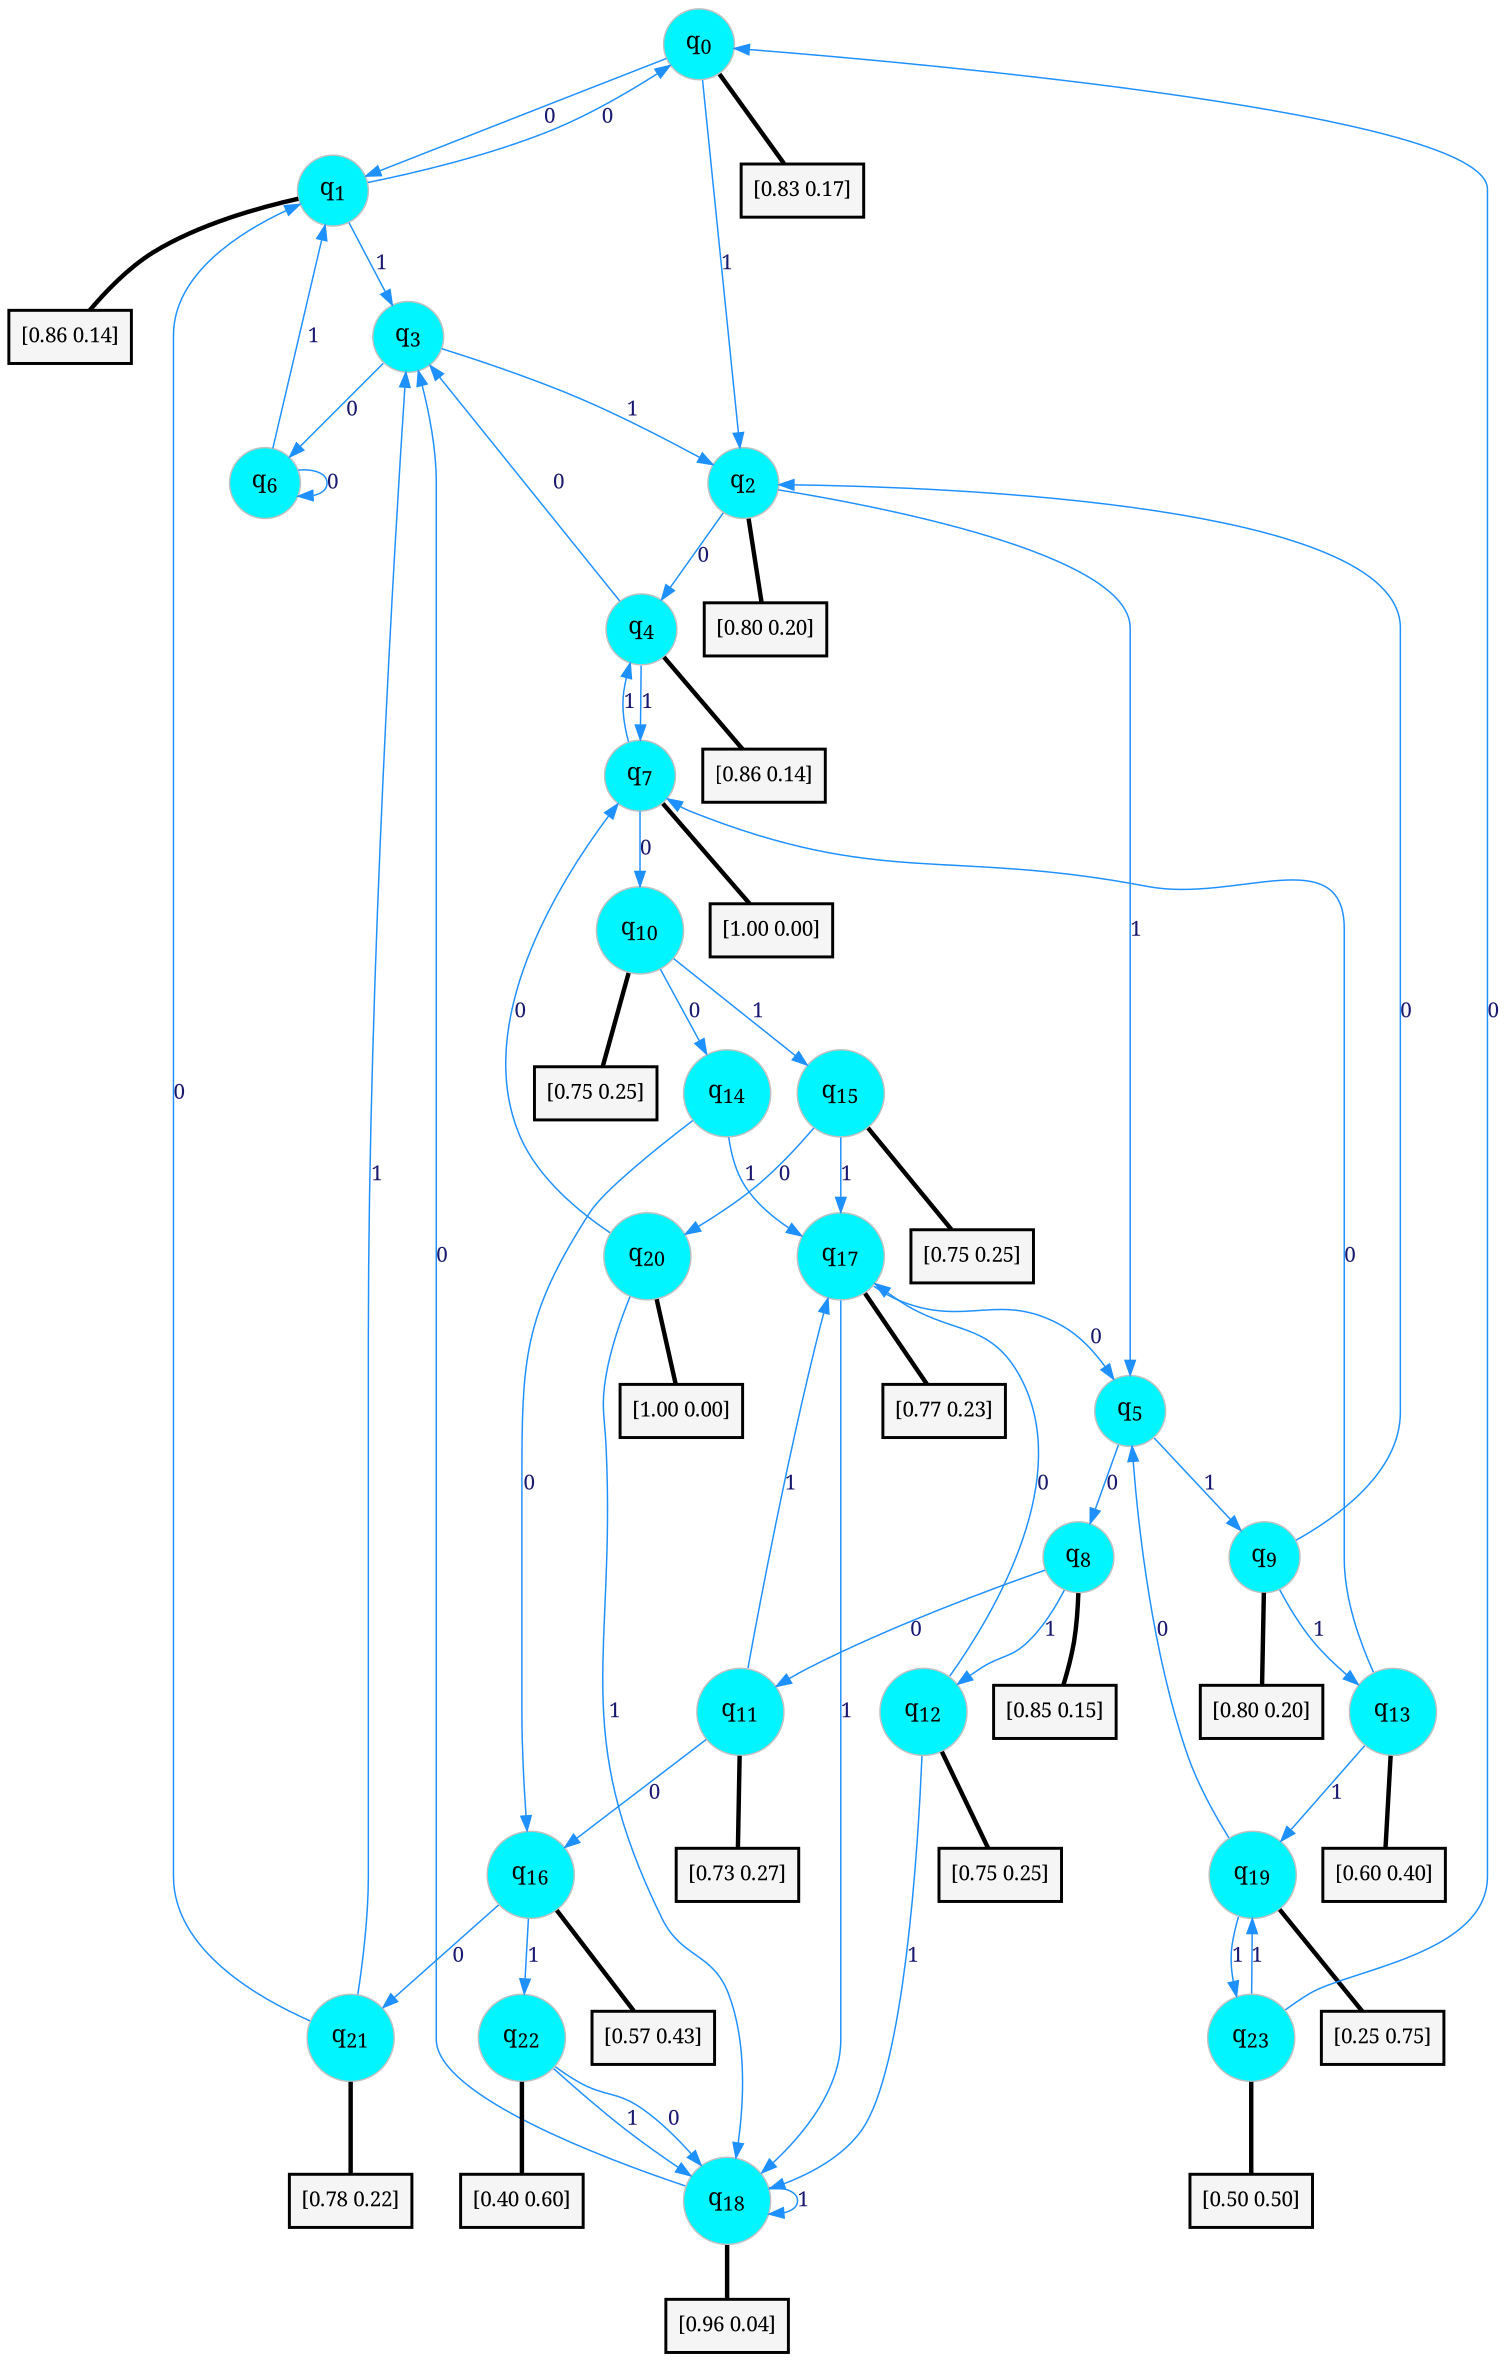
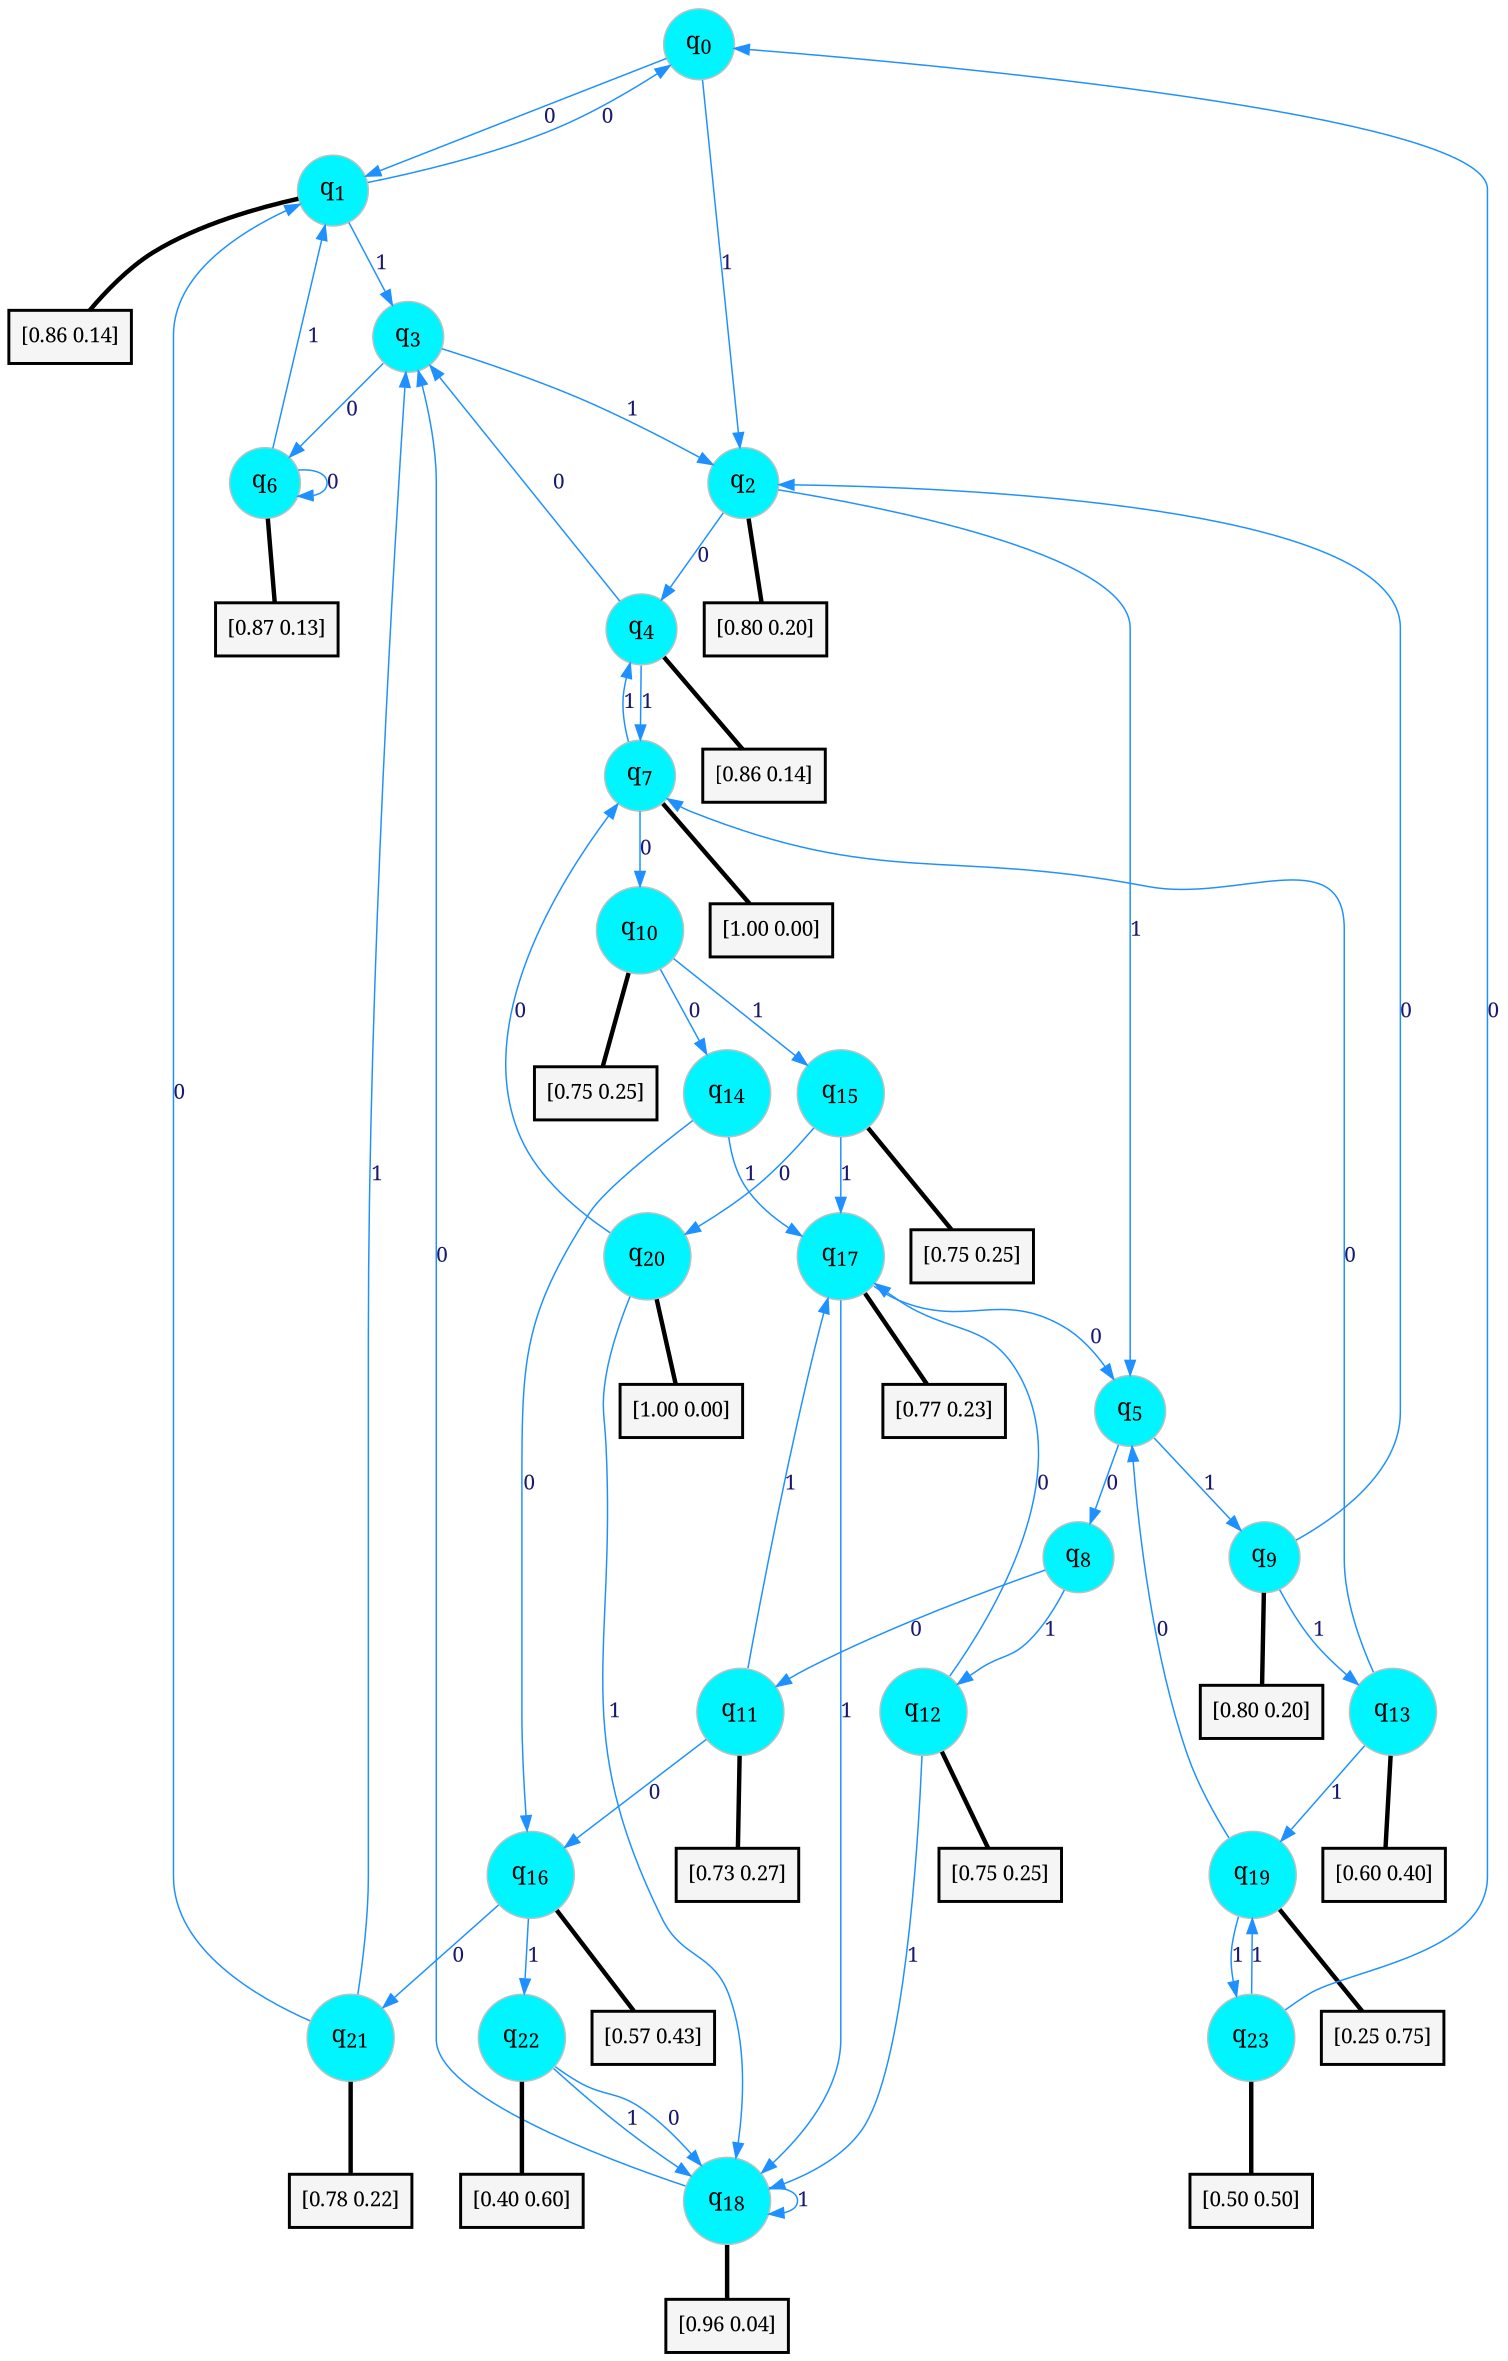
(802, 191) -> none
none -> (277, 629)
(1055, 1712) -> none
